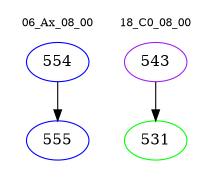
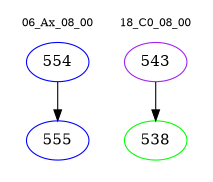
(156, 140) -> (156, 140)
